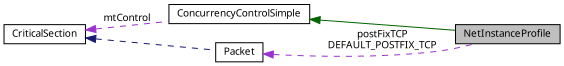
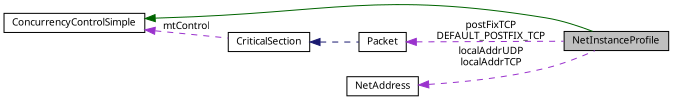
(132, 25) -> (192, 34)
none -> (383, 86)
